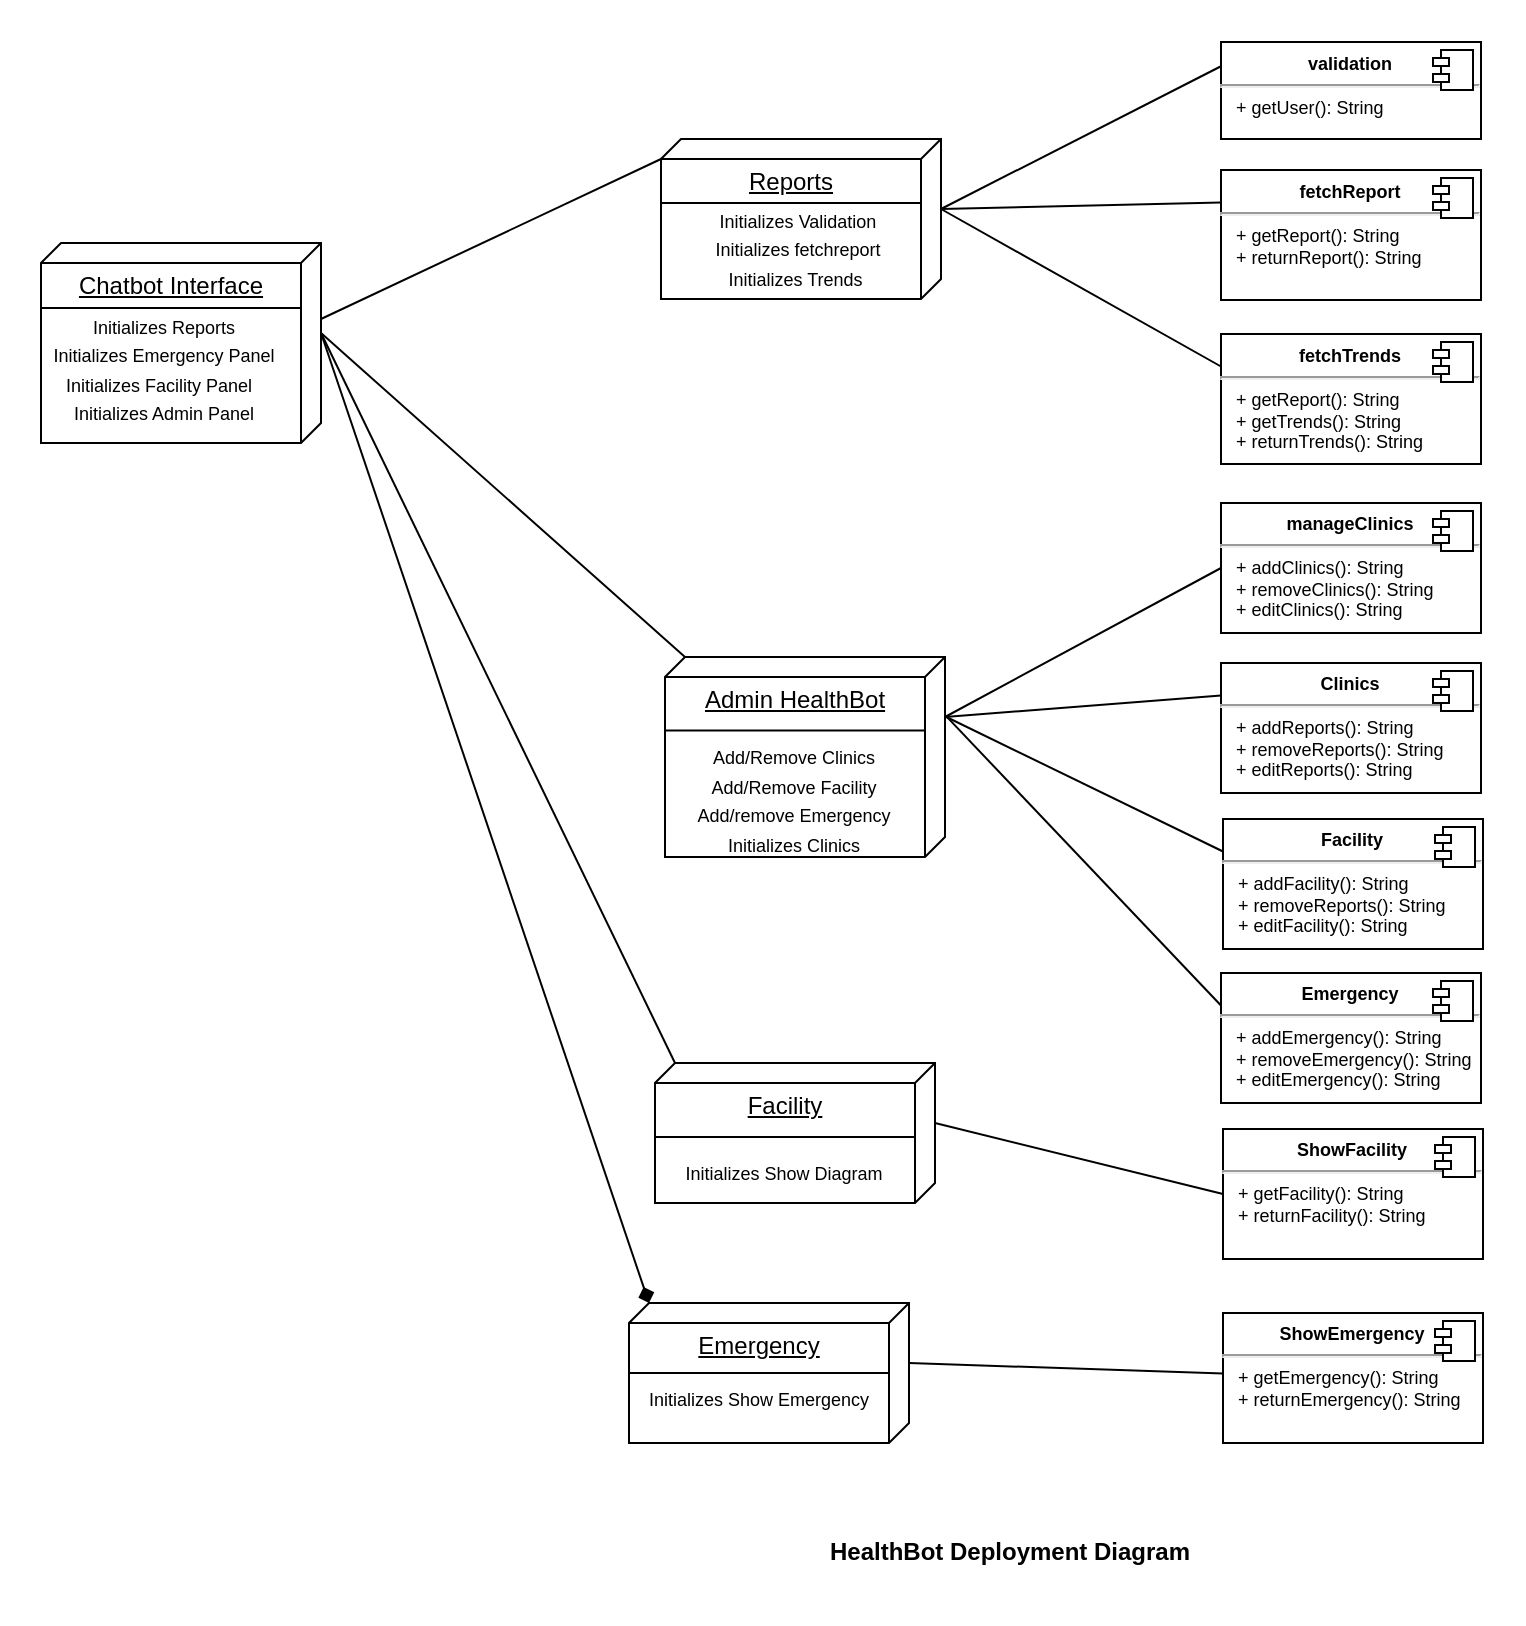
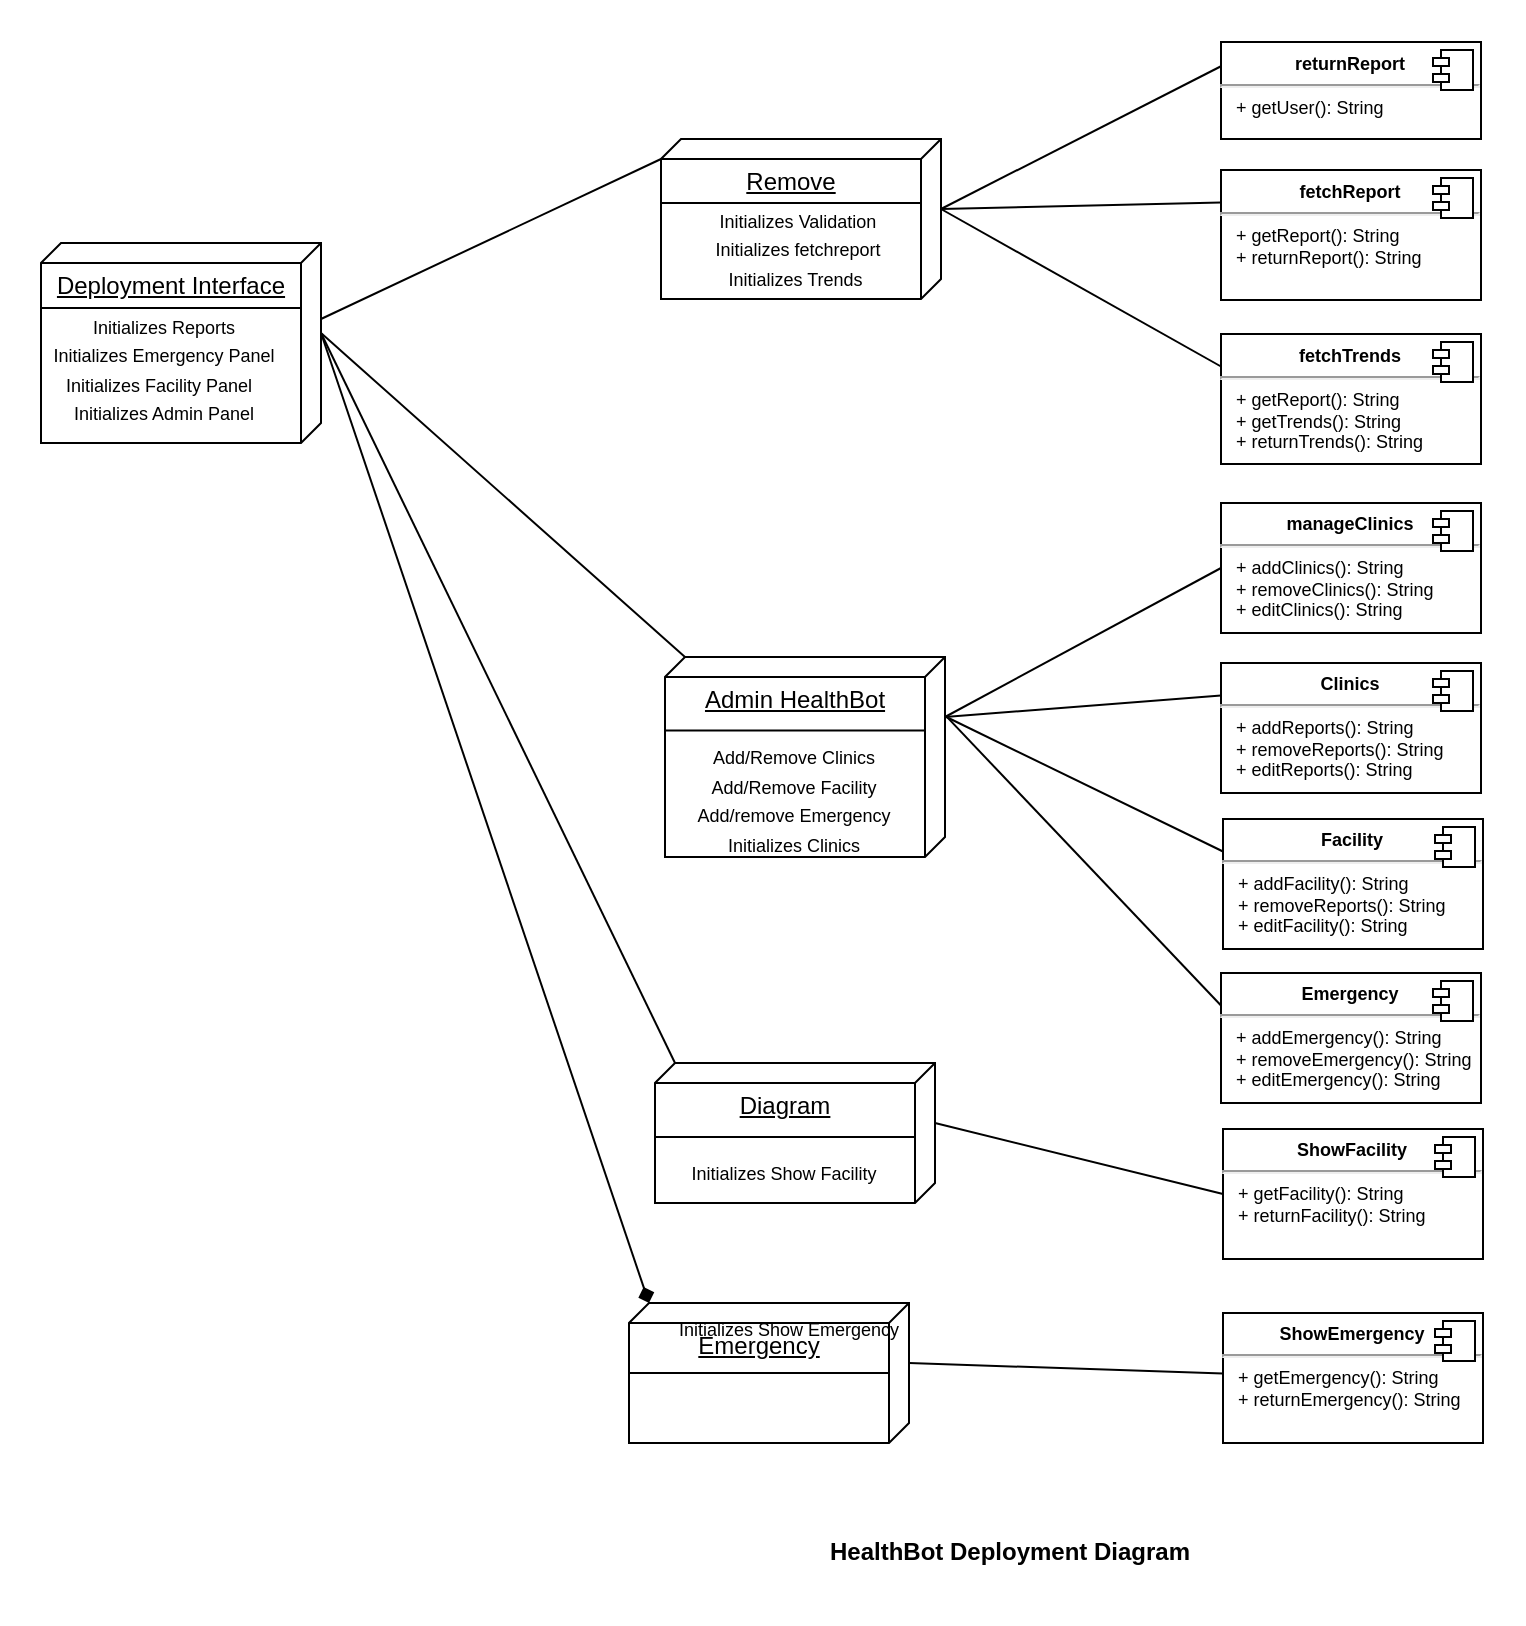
(1307, 43) -> (1307, 43)
(792, 183) -> (792, 183)
(172, 287) -> (172, 287)
(786, 1107) -> (786, 1107)
(785, 1173) -> (785, 1173)
(759, 1400) -> (789, 1330)
